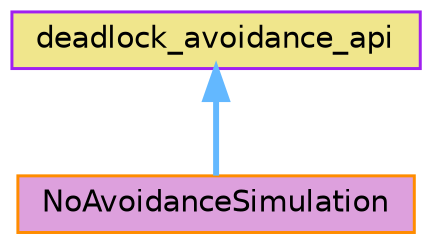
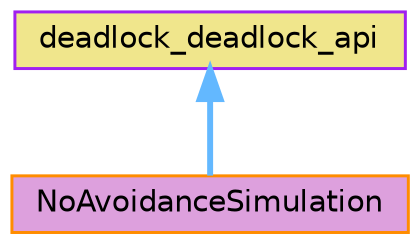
(216, 40) -> (210, 40)
